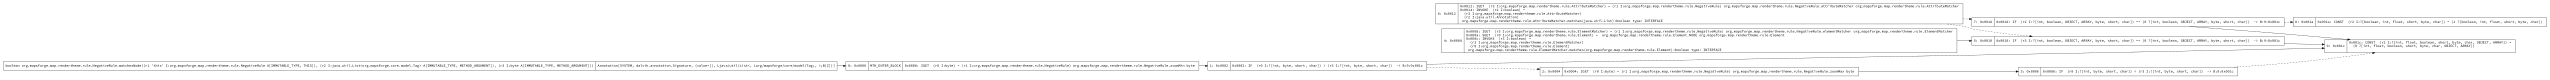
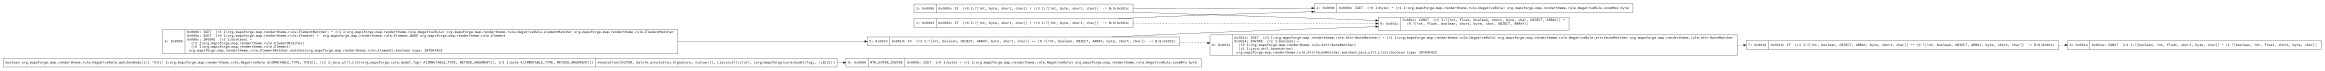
(1988, 31) -> (1194, 43)
(2269, 33) -> none
(1874, 57) -> (1254, 23)
(2303, 62) -> (1254, 16)
(885, 66) -> (887, 62)
(1202, 66) -> none
(1482, 68) -> (1234, 14)
(1937, 72) -> (1222, 8)
